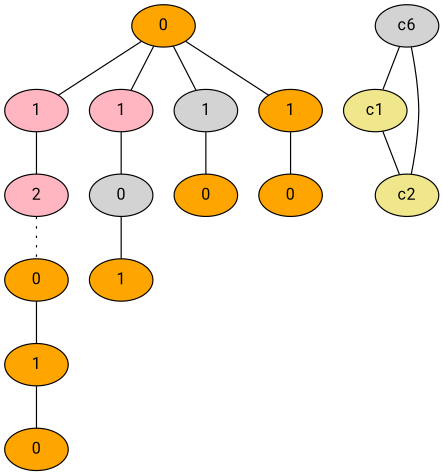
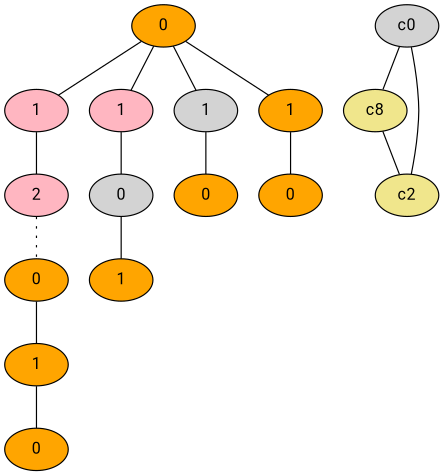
(407, 26) -> (407, 26)
(375, 111) -> (375, 111)
